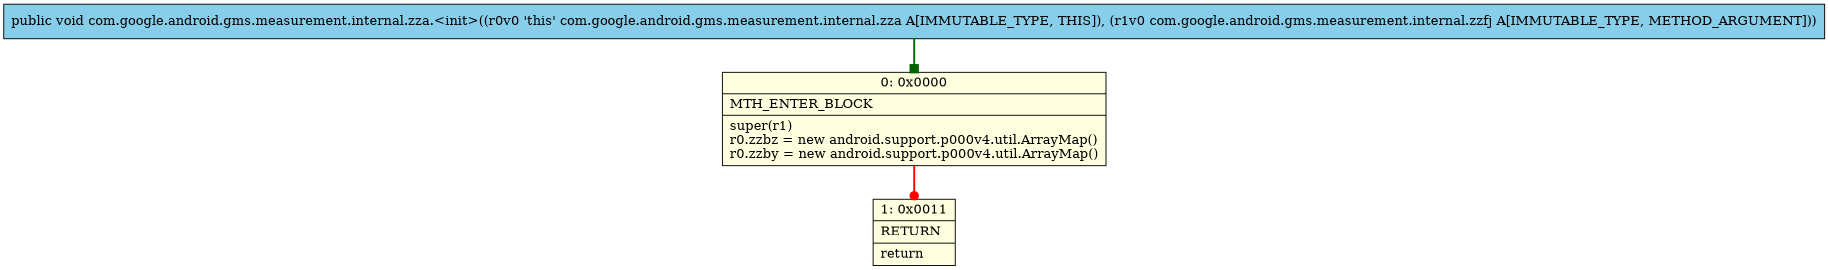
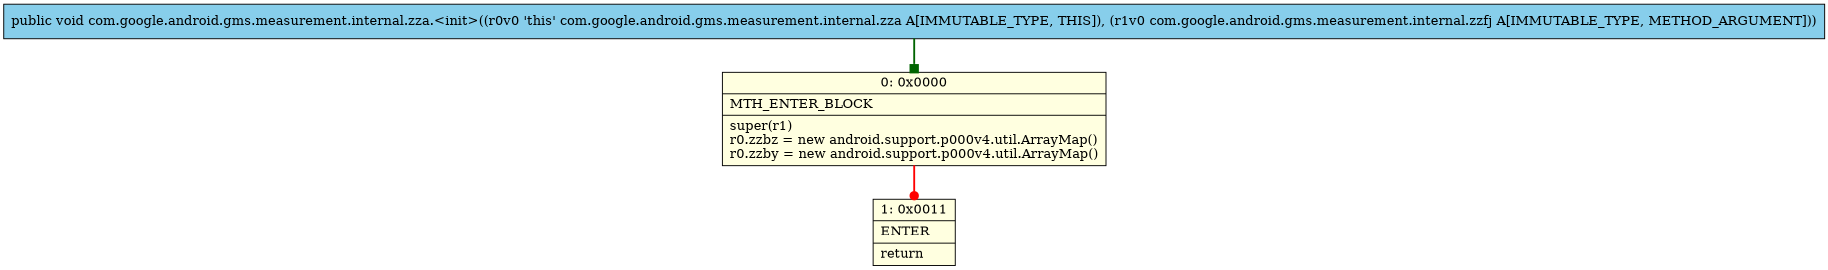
(911, 231) -> (905, 231)
